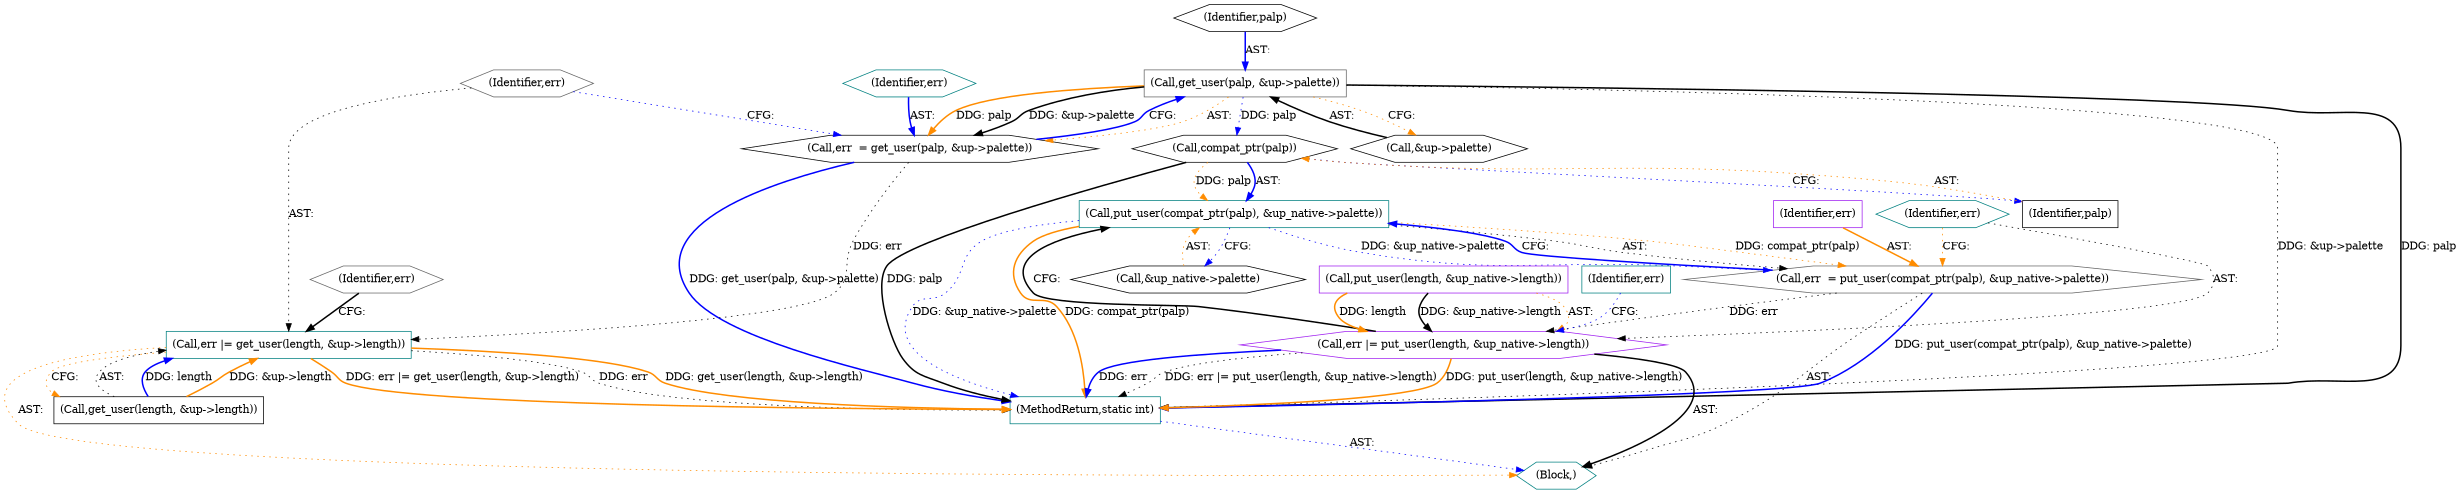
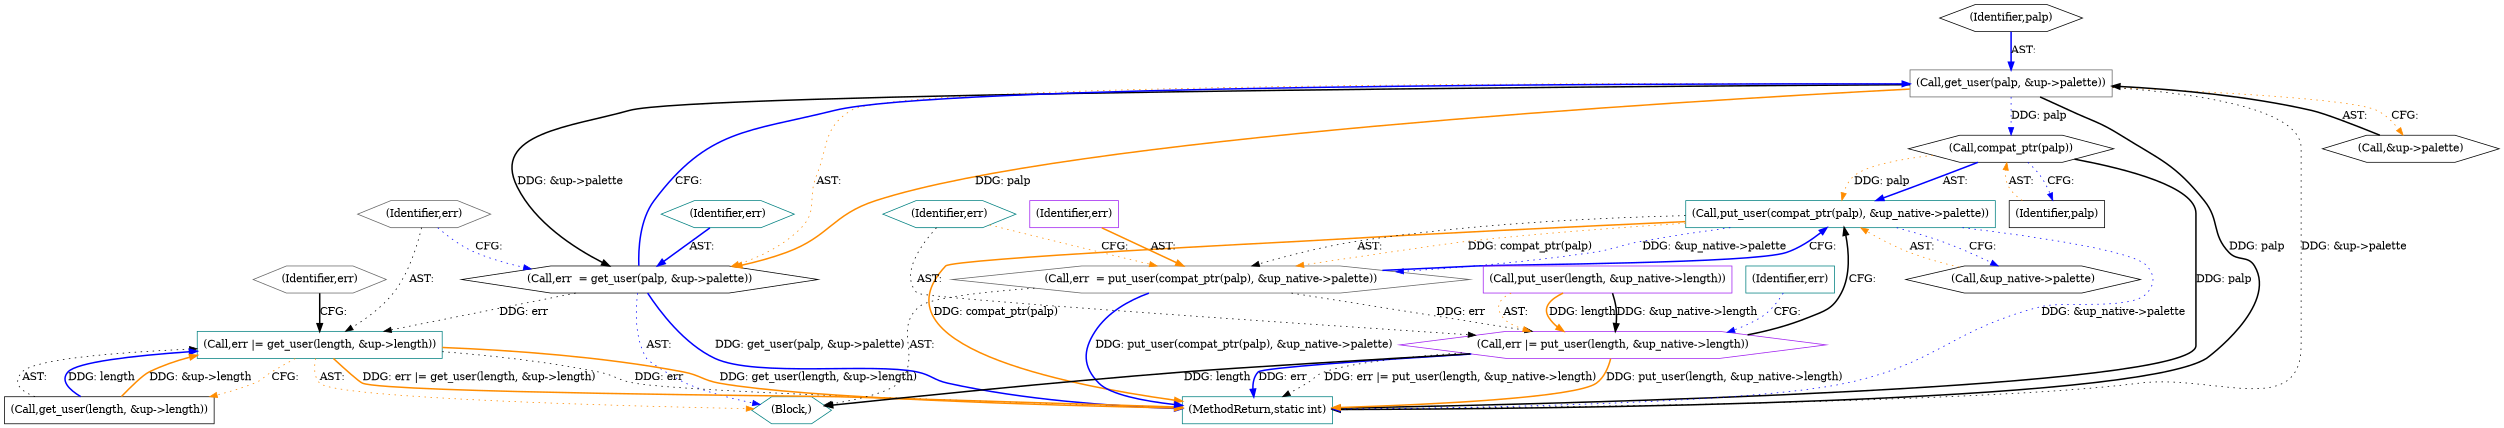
(1707, 410) -> (1217, 378)
(1338, 445) -> (671, 375)
